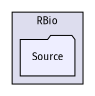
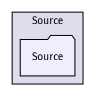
(48, 22) -> (48, 22)
